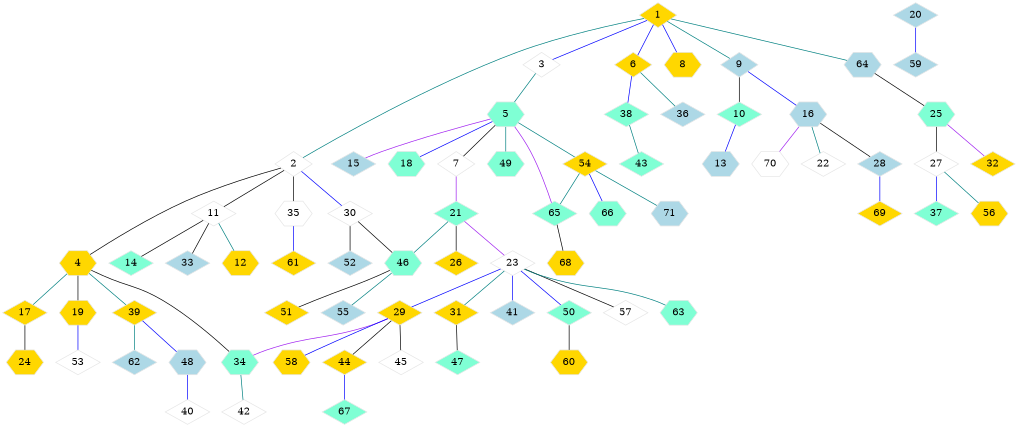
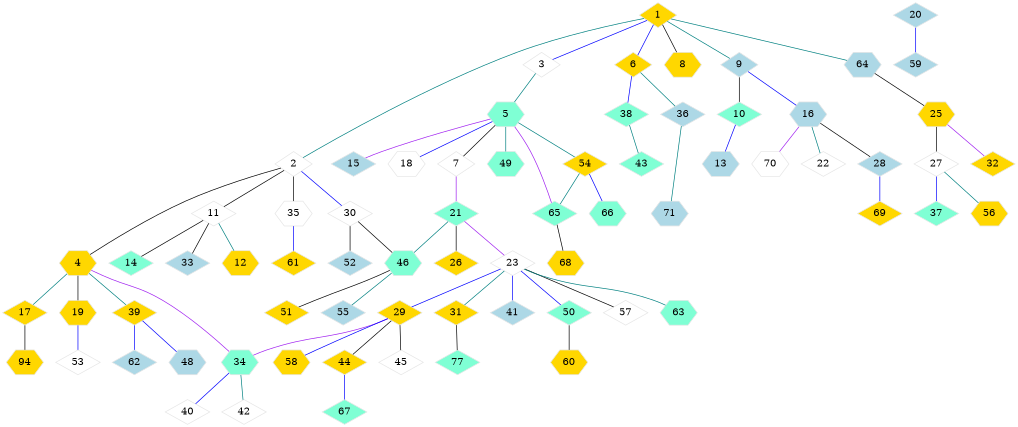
(670, 38) -> (670, 38)
(936, 114) -> (936, 114)
(407, 164) -> (407, 164)
(626, 188) -> (676, 164)
(165, 302) -> (165, 302)
(134, 338) -> (134, 338)
(25, 362) -> (25, 362)
(458, 362) -> (458, 362)
(187, 387) -> (212, 388)
